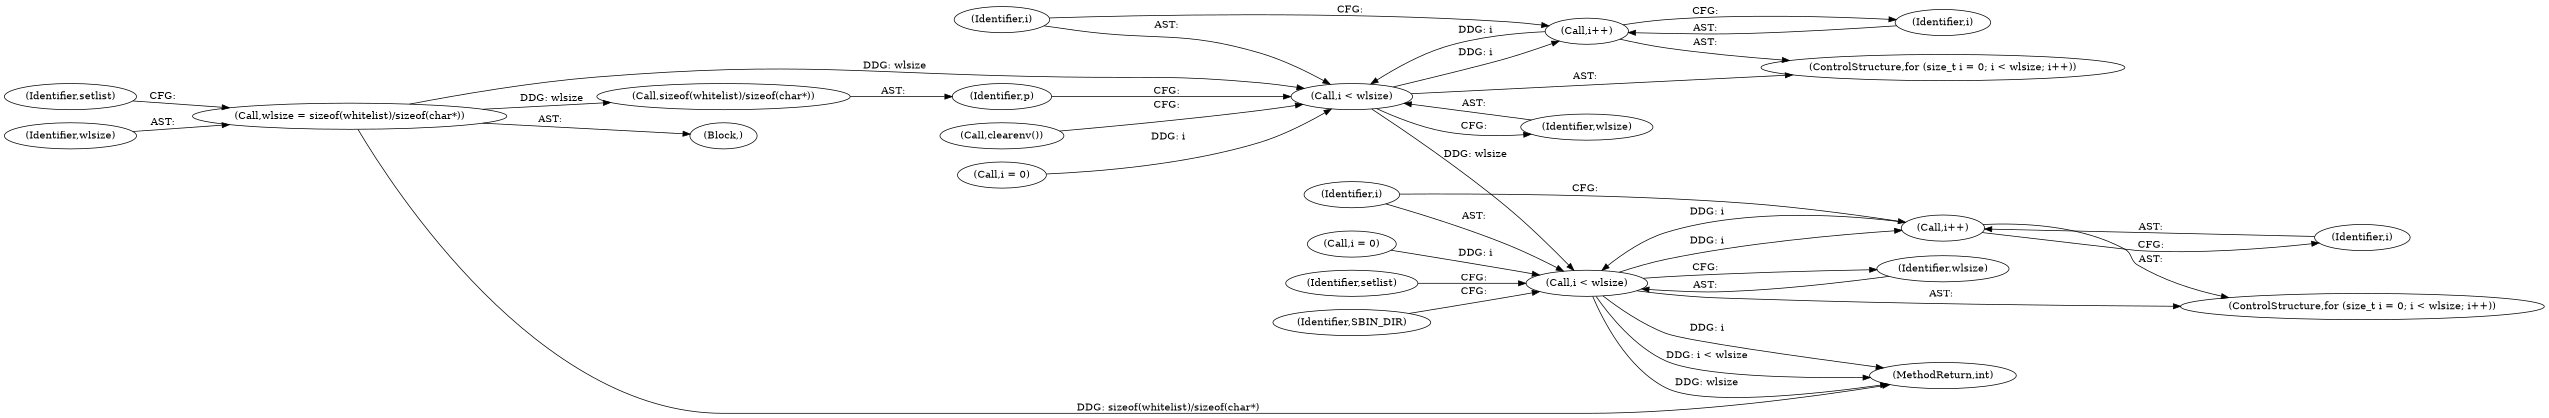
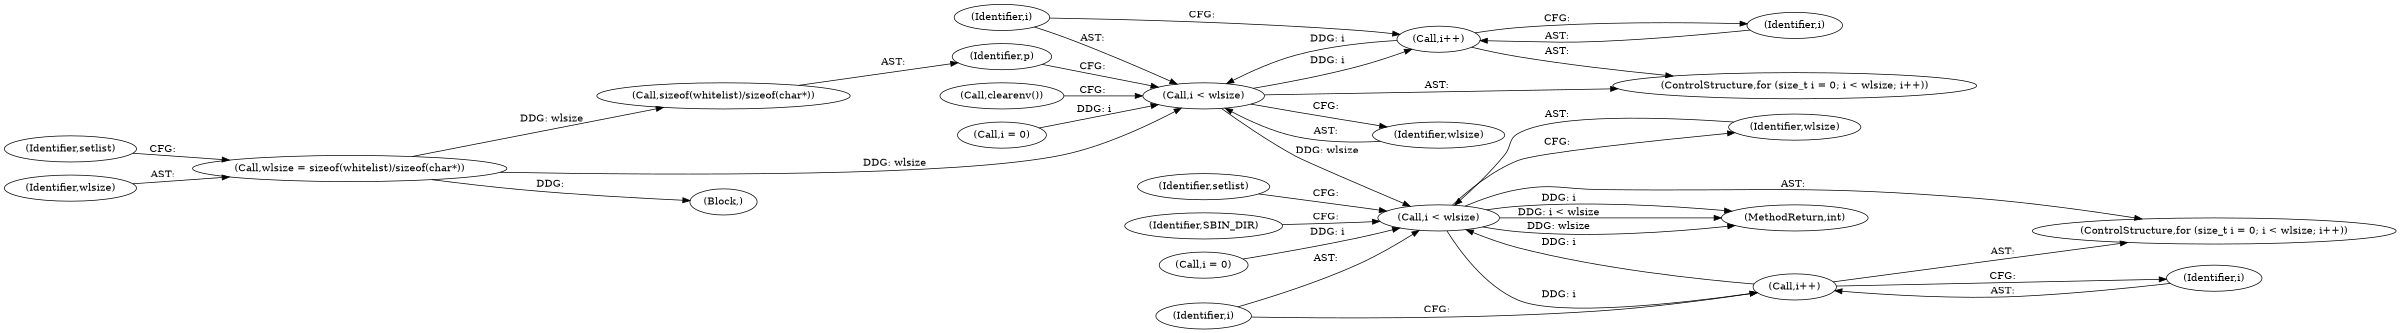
(552, 119) -> (552, 184)
(1063, 413) -> none
